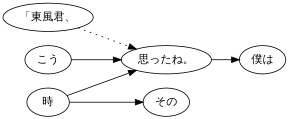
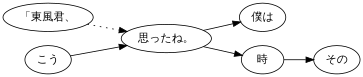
(98, 84) -> (219, 50)
